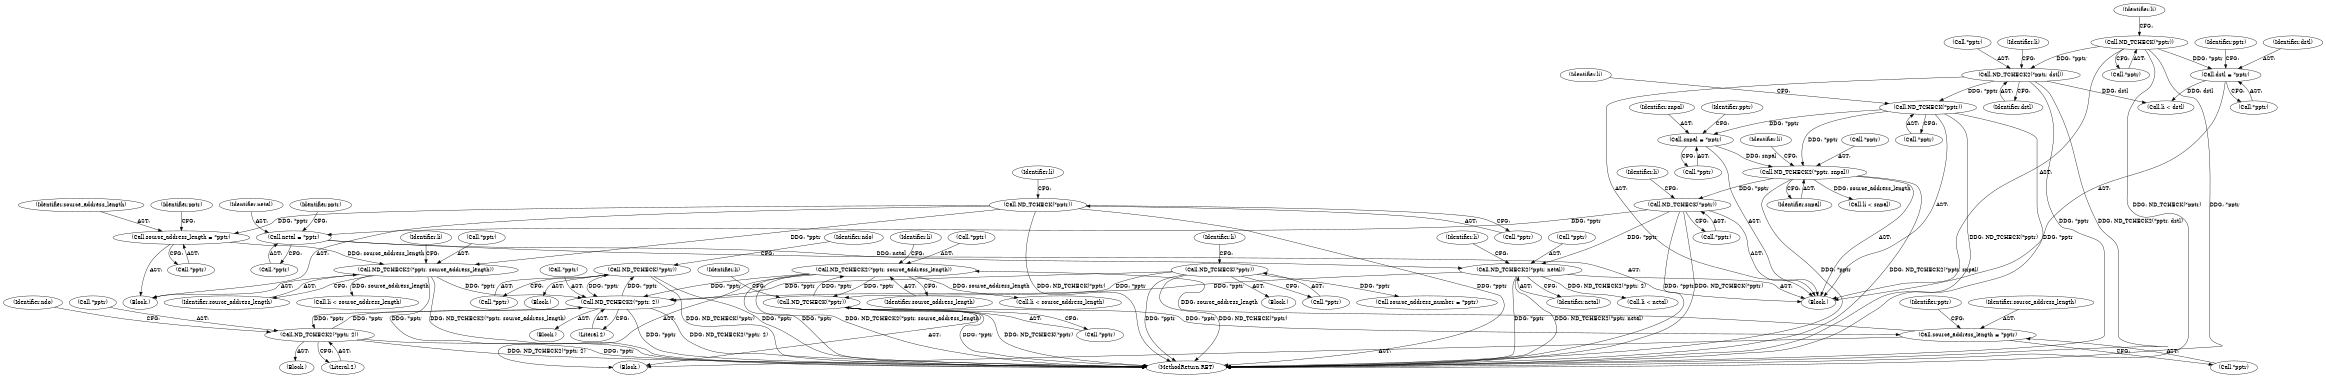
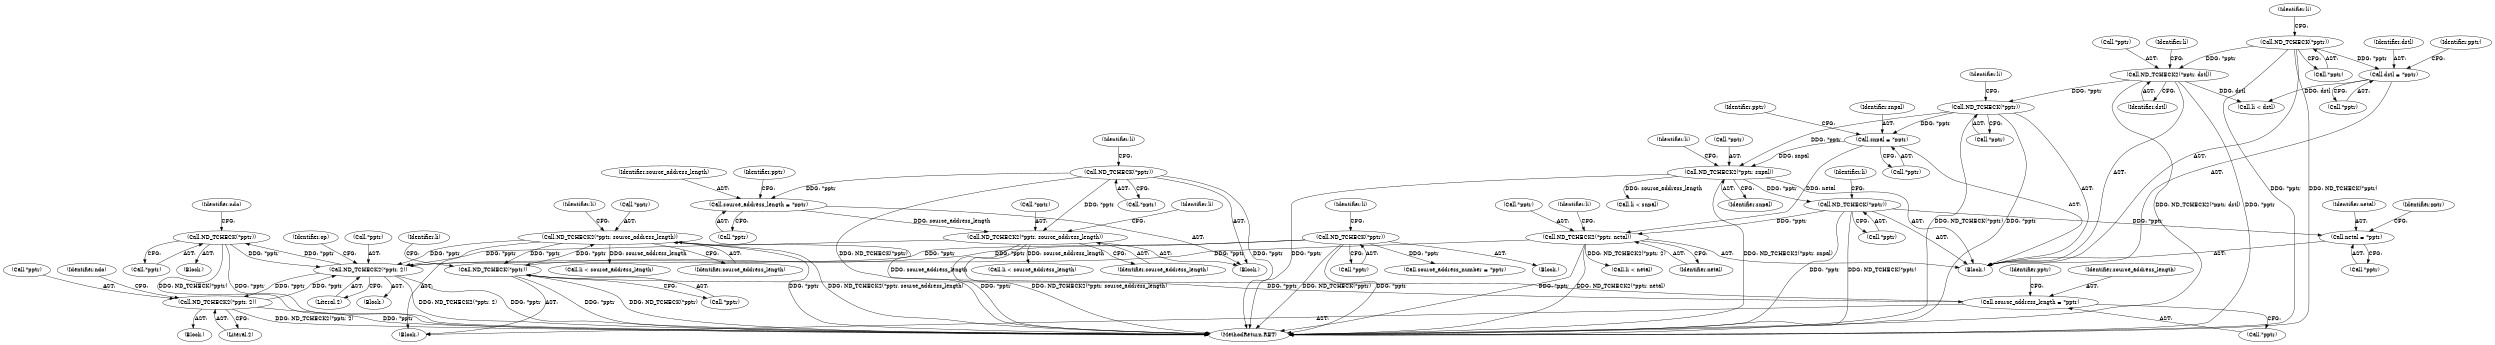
none -> (311, 238)
(808, 253) -> (1760, 216)
